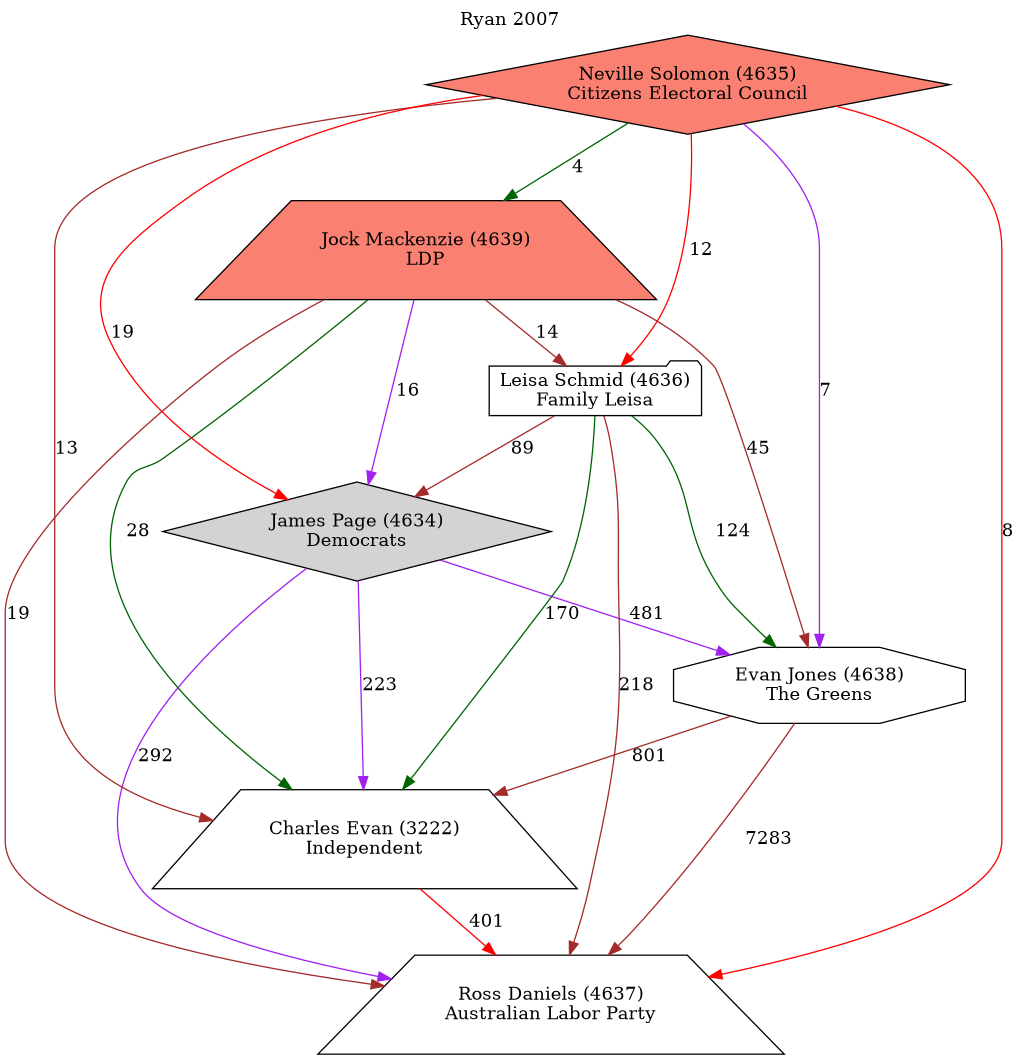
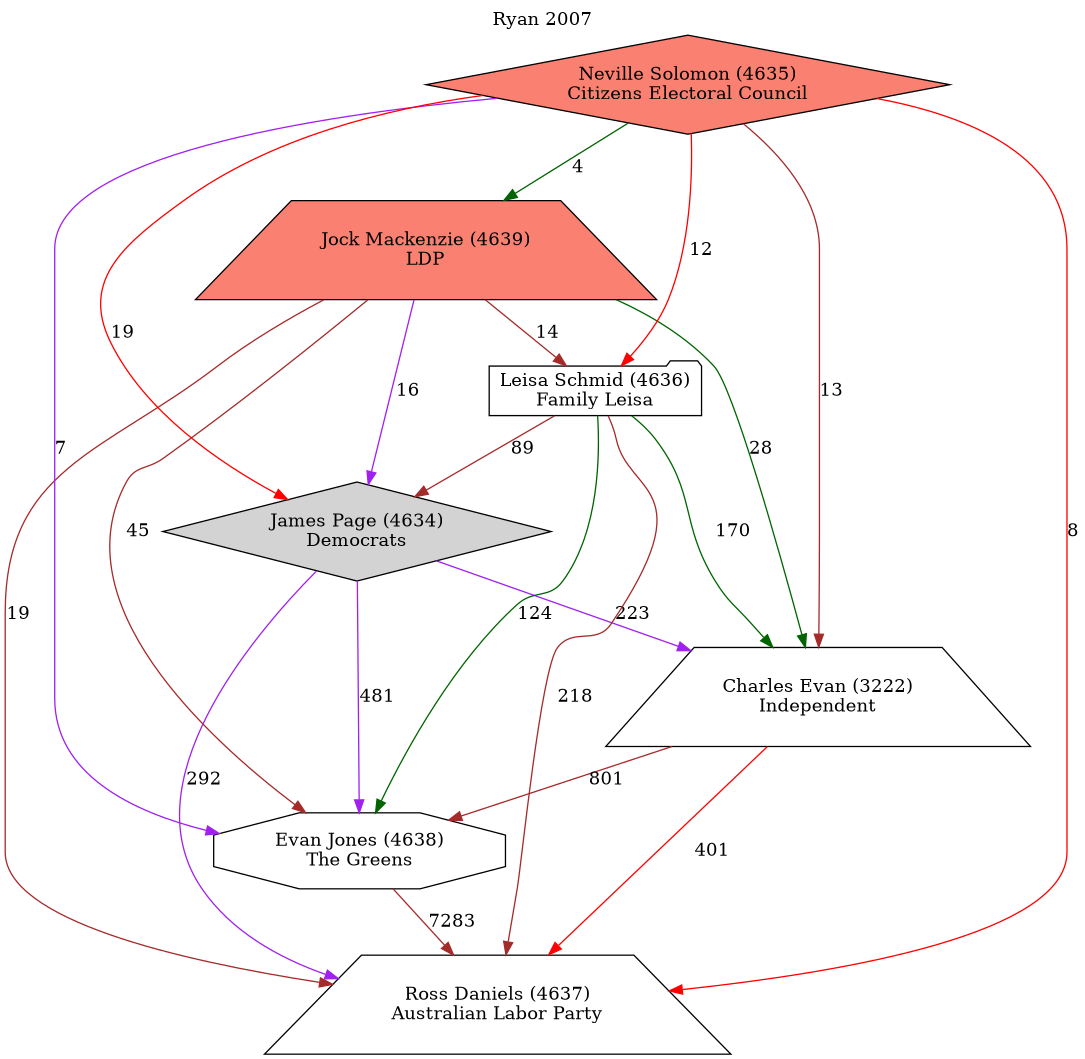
(624, 752) -> (566, 781)
